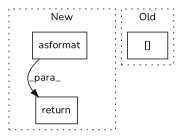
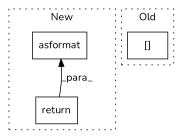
(29, 74) -> (61, 82)
